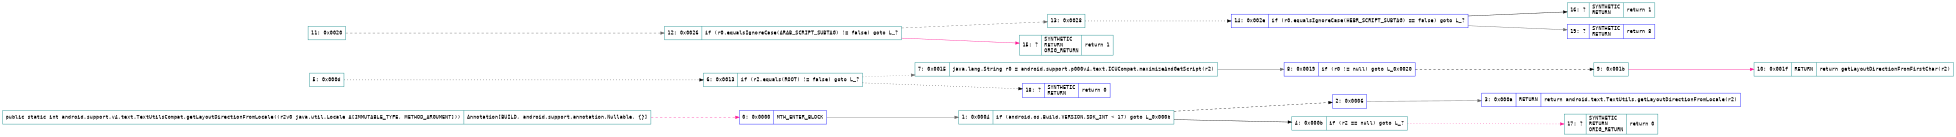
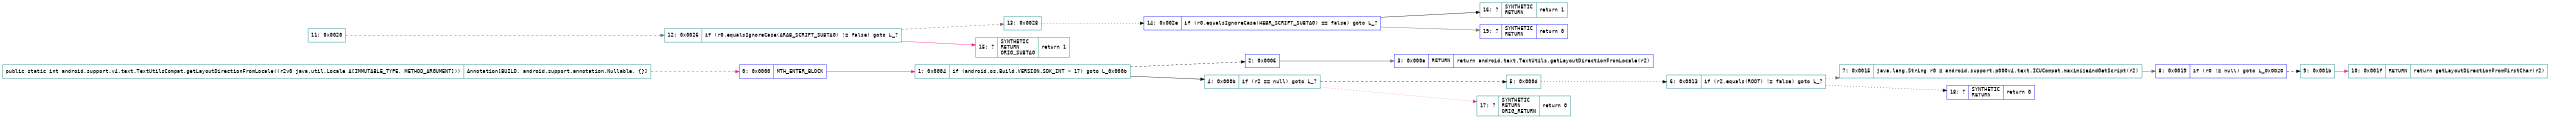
(1639, 31) -> (1552, 31)
(1062, 51) -> (1018, 53)
none -> (1411, 82)
(891, 117) -> (869, 72)
